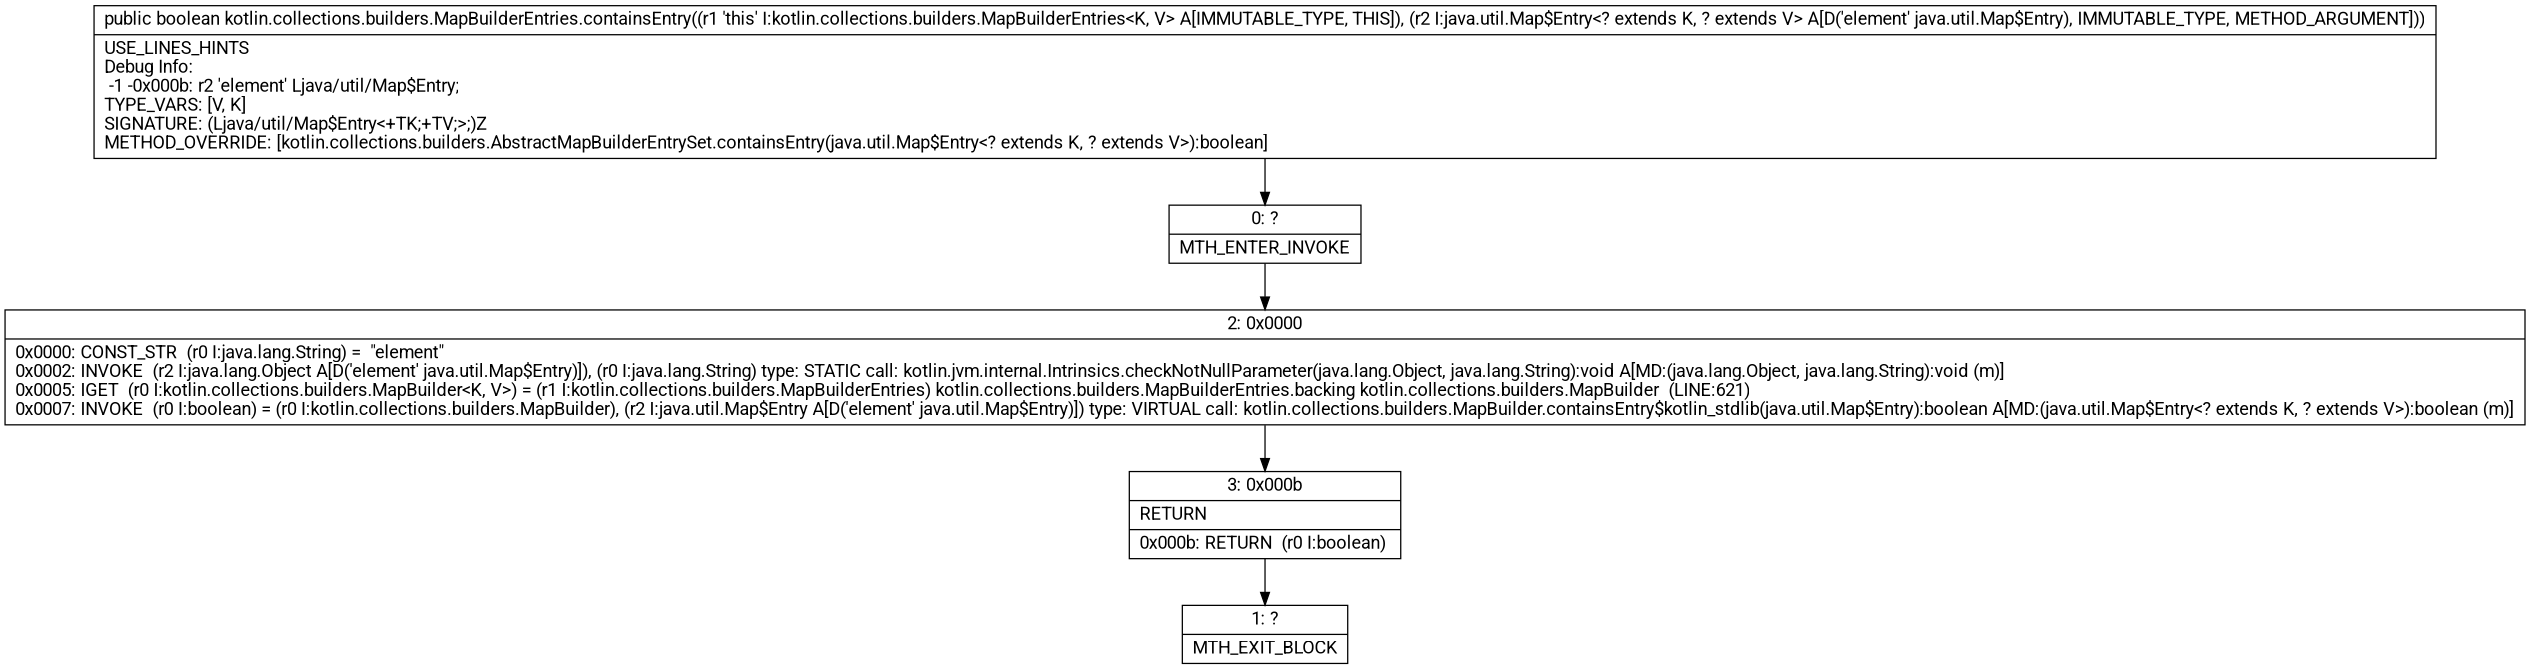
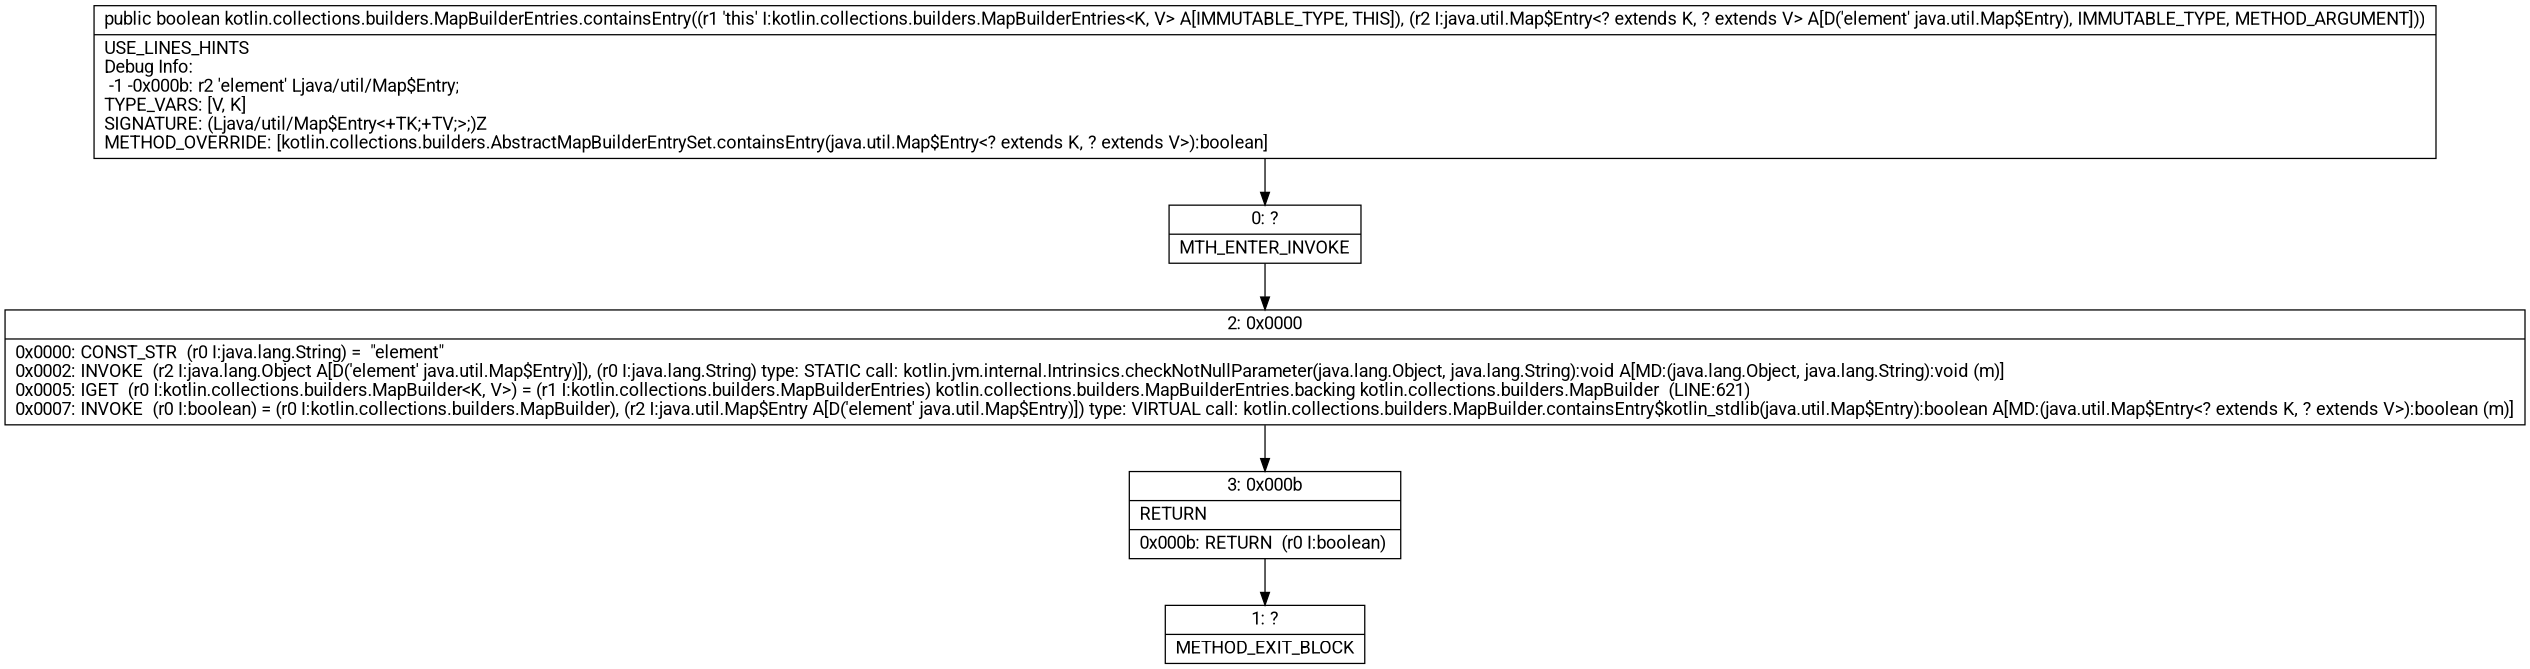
(1265, 648) -> (1265, 648)
